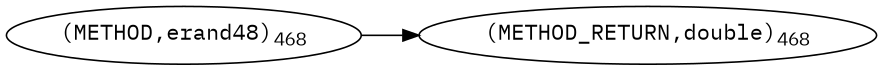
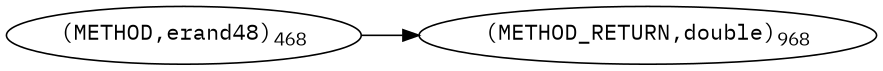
(794, 33) -> (794, 33)
